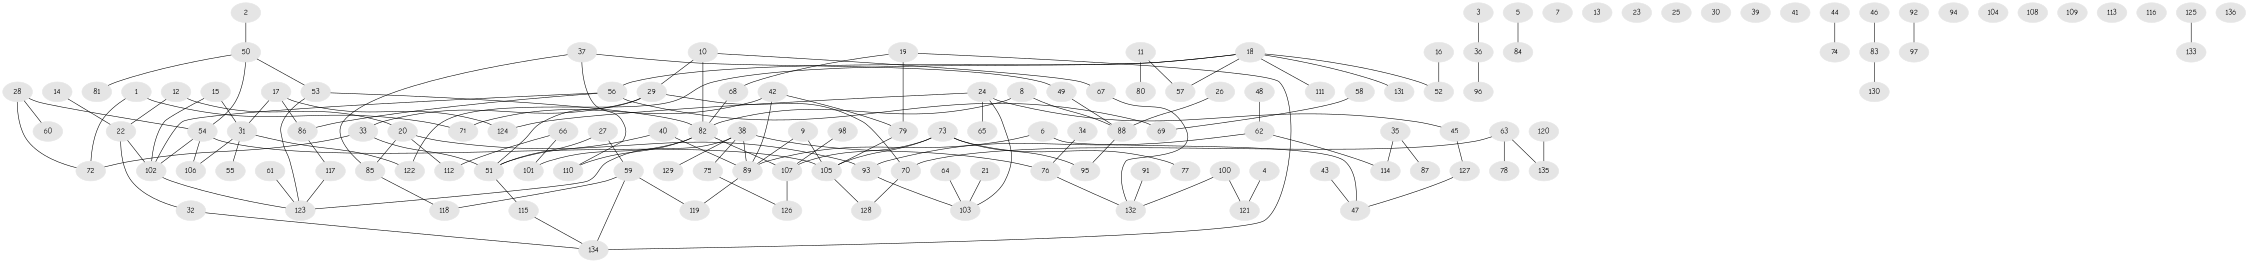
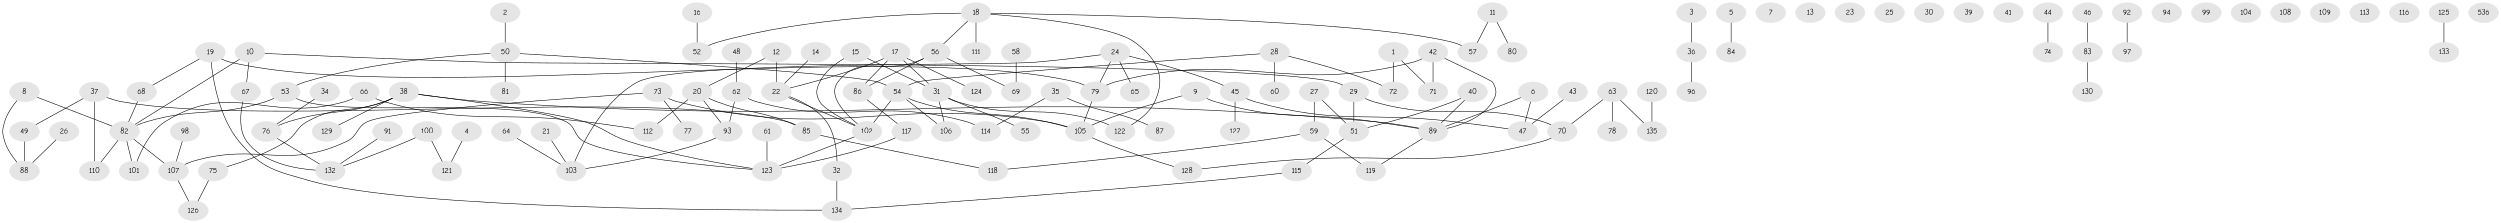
none -> (2206, 13)
(2231, 13) -> (2484, 13)
none -> (816, 81)
(1399, 92) -> none
(707, 107) -> (1105, 72)
(363, 131) -> none
(1085, 171) -> none
(1411, 193) -> (1377, 117)
(611, 211) -> none
